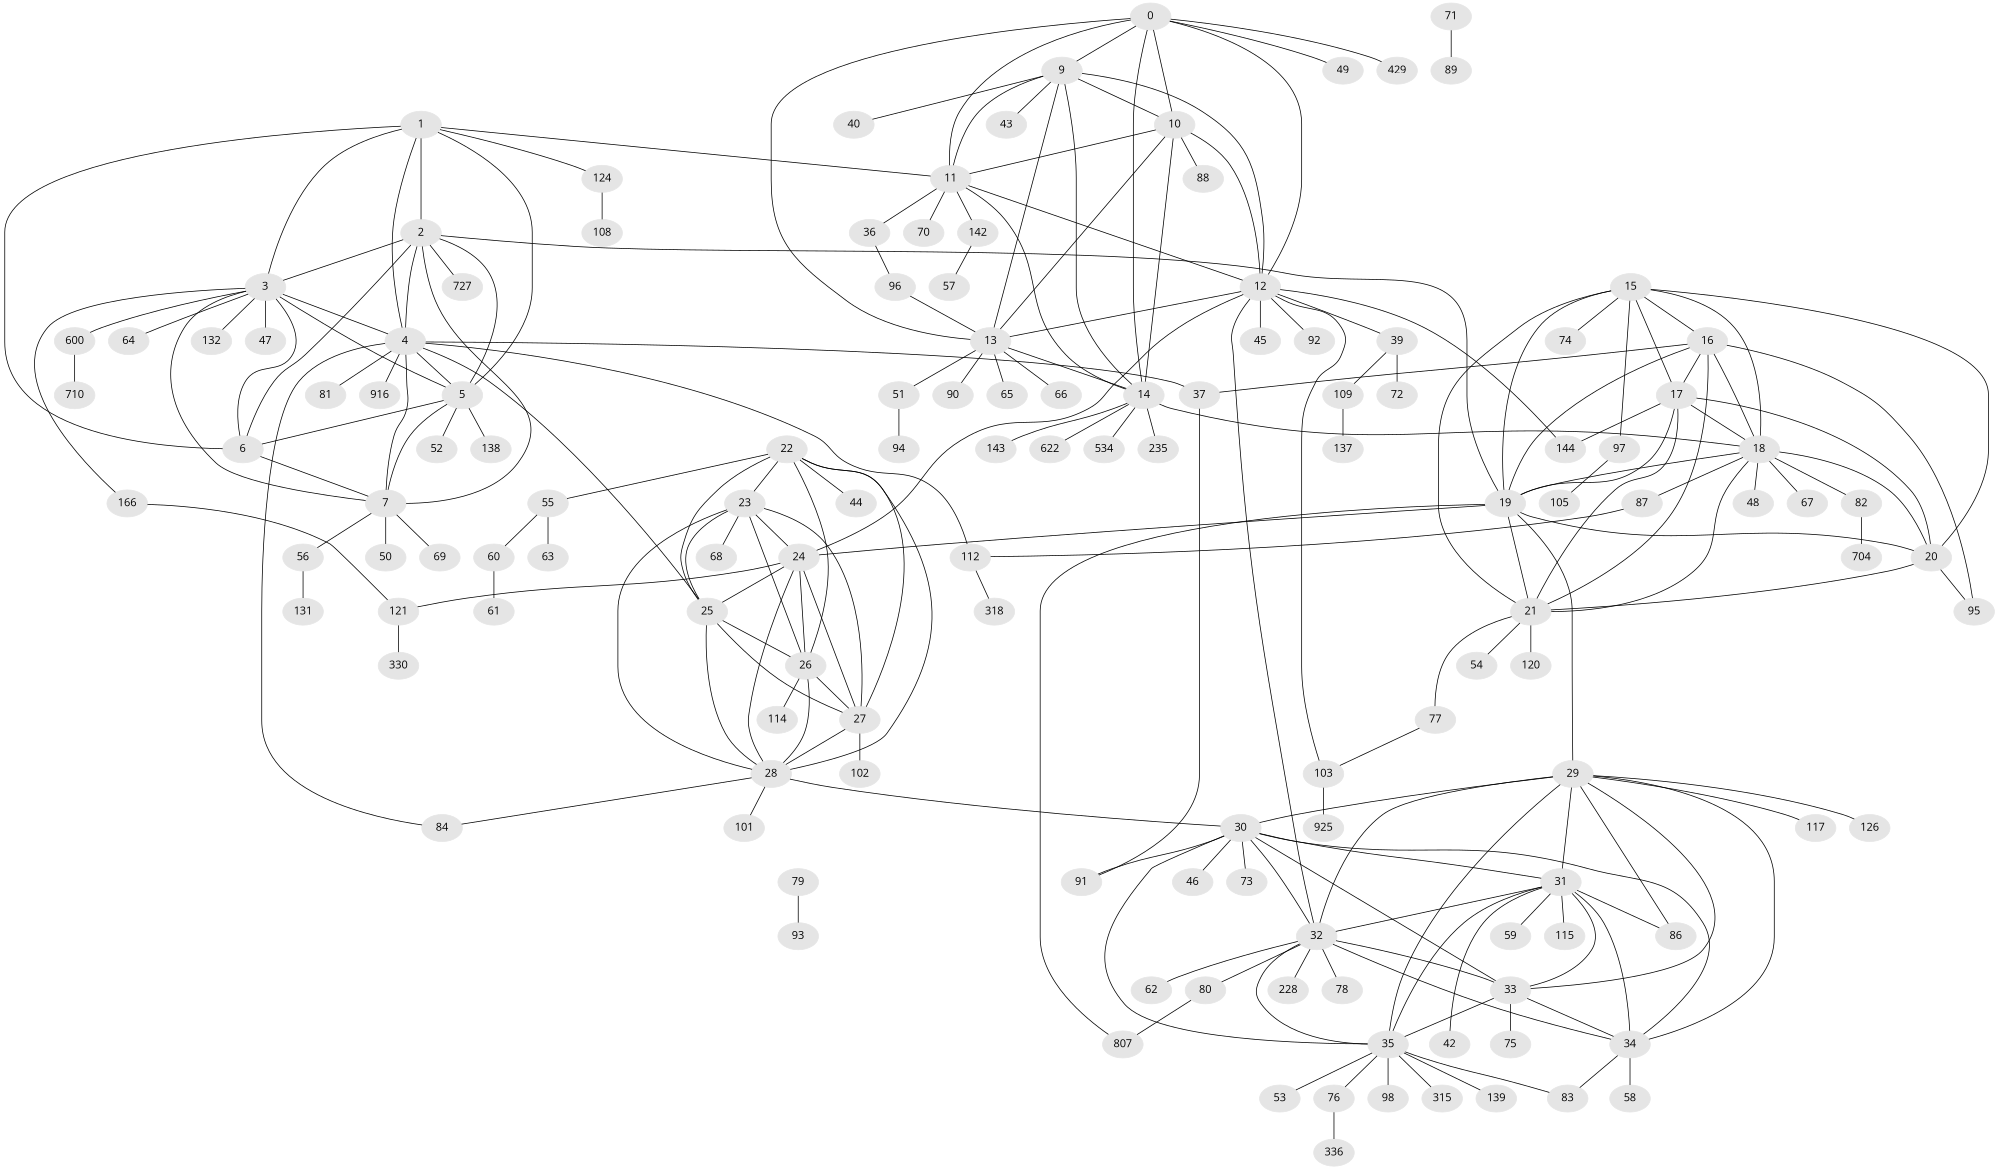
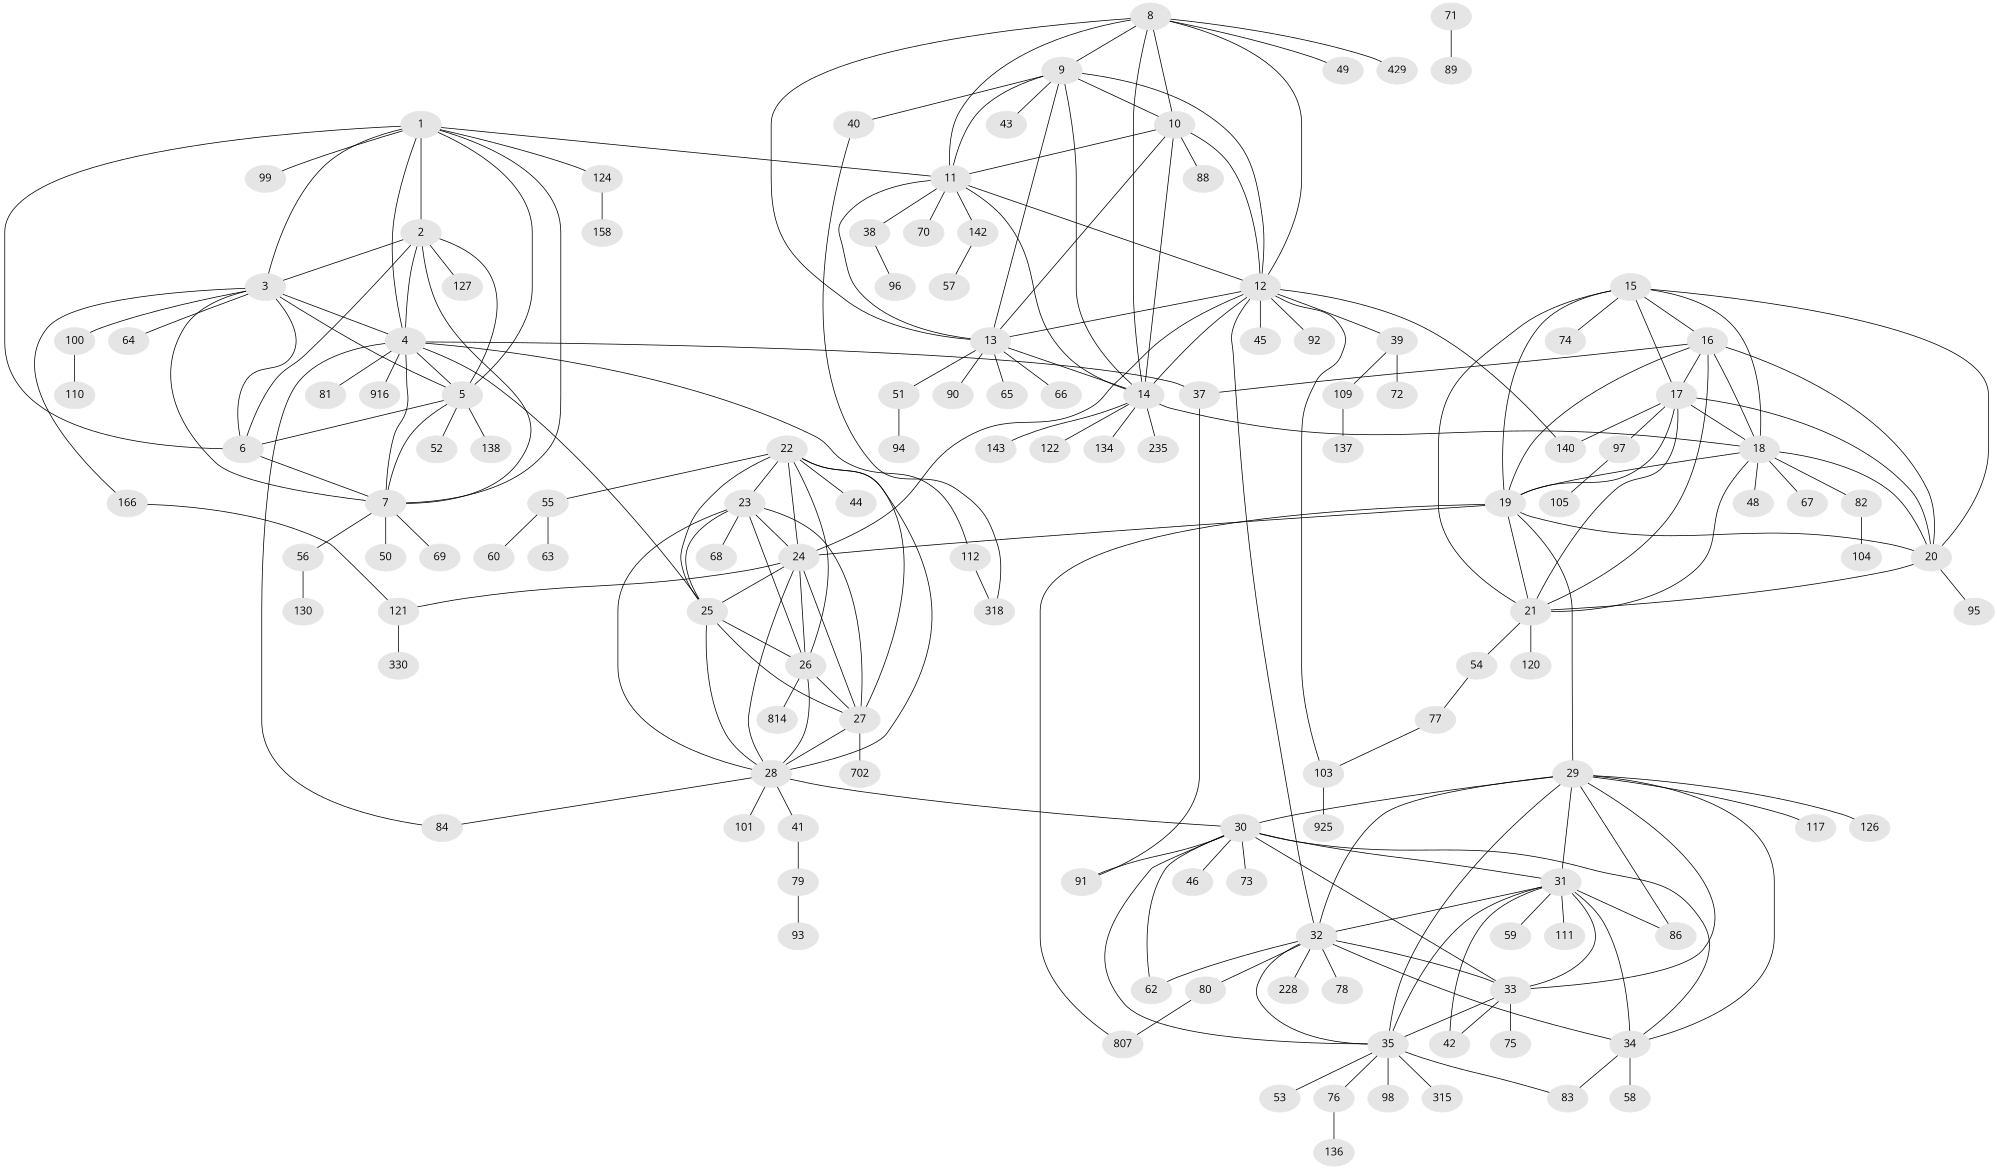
(1151, 17) -> (1151, 17)
none -> (265, 179)
(602, 233) -> (602, 233)
(870, 233) -> (870, 233)
(1050, 254) -> none
(462, 287) -> (462, 287)
(943, 314) -> (847, 268)
none -> (561, 336)
none -> (1198, 338)
(75, 341) -> (75, 341)
(211, 341) -> none
(265, 341) -> none
(1625, 368) -> (1648, 422)
(75, 395) -> (75, 395)
none -> (842, 410)
(1898, 424) -> (1863, 416)
(1050, 449) -> (1050, 449)
(1104, 449) -> (1104, 449)
(1565, 449) -> (1565, 449)
none -> (793, 503)
(1642, 503) -> none
(1861, 558) -> (1861, 558)
(303, 612) -> (303, 612)
(494, 612) -> none
(1455, 646) -> (1456, 693)
(777, 720) -> (777, 720)
(860, 774) -> (860, 774)
none -> (798, 828)
(1282, 880) -> (1156, 888)
(1565, 936) -> (1565, 936)
(1570, 1017) -> (1480, 1017)
(1496, 1099) -> none
(1334, 1153) -> (1334, 1153)
